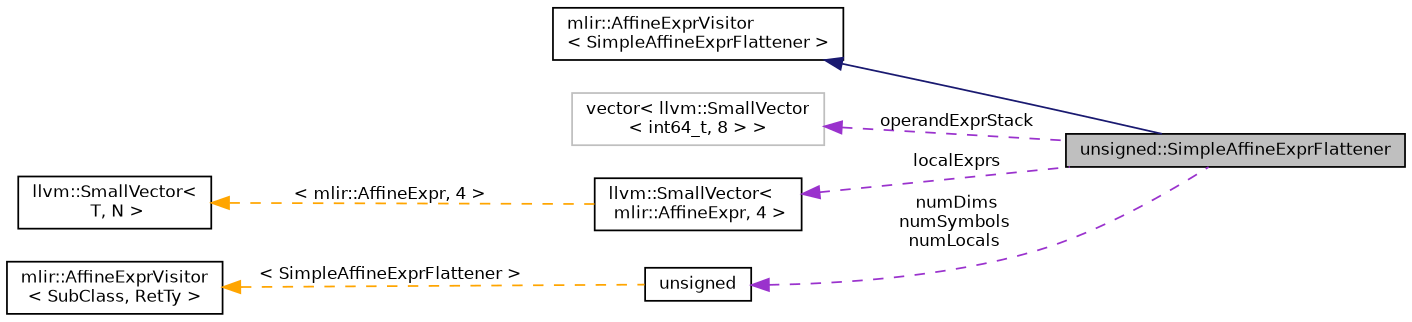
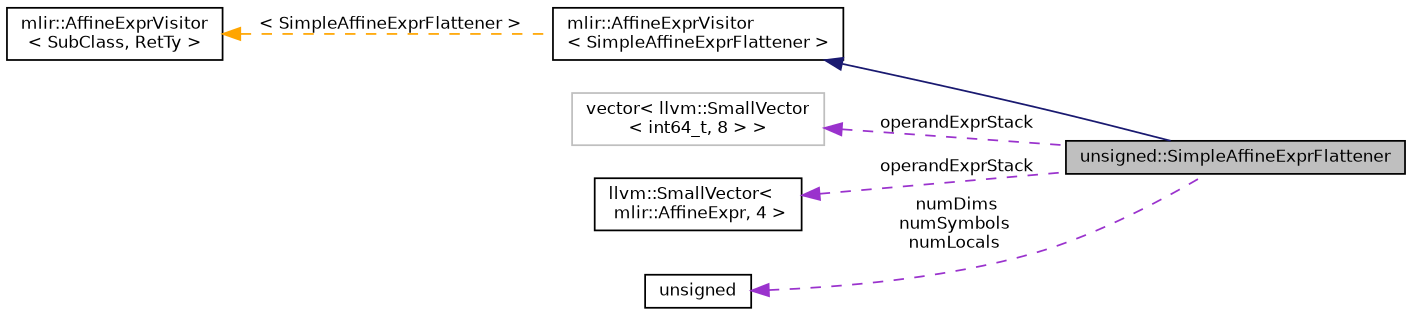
(955, 162) -> (955, 167)
(115, 203) -> none
(443, 286) -> (397, 34)
